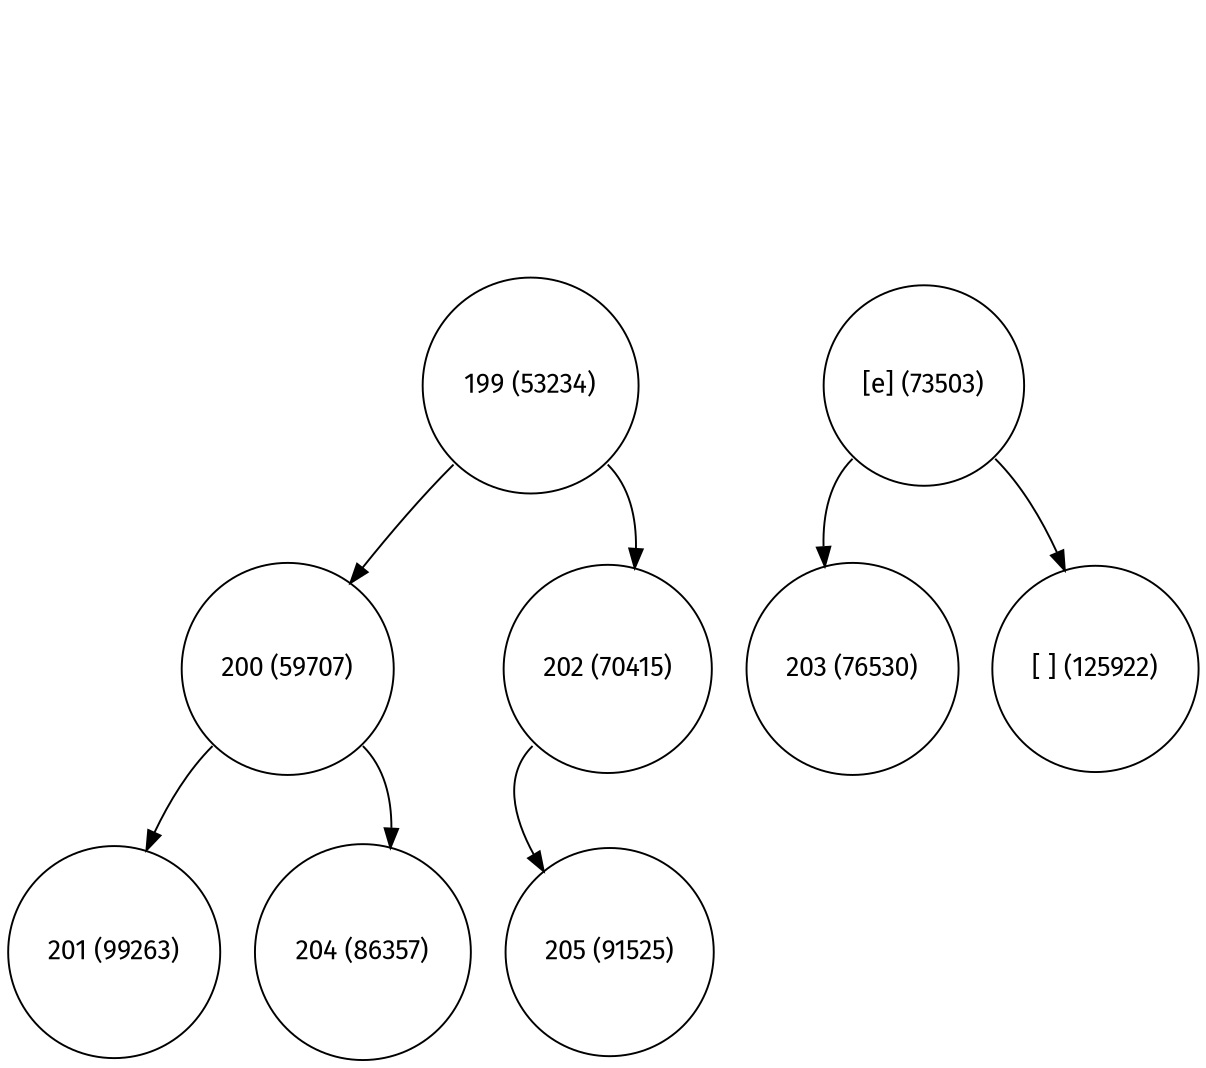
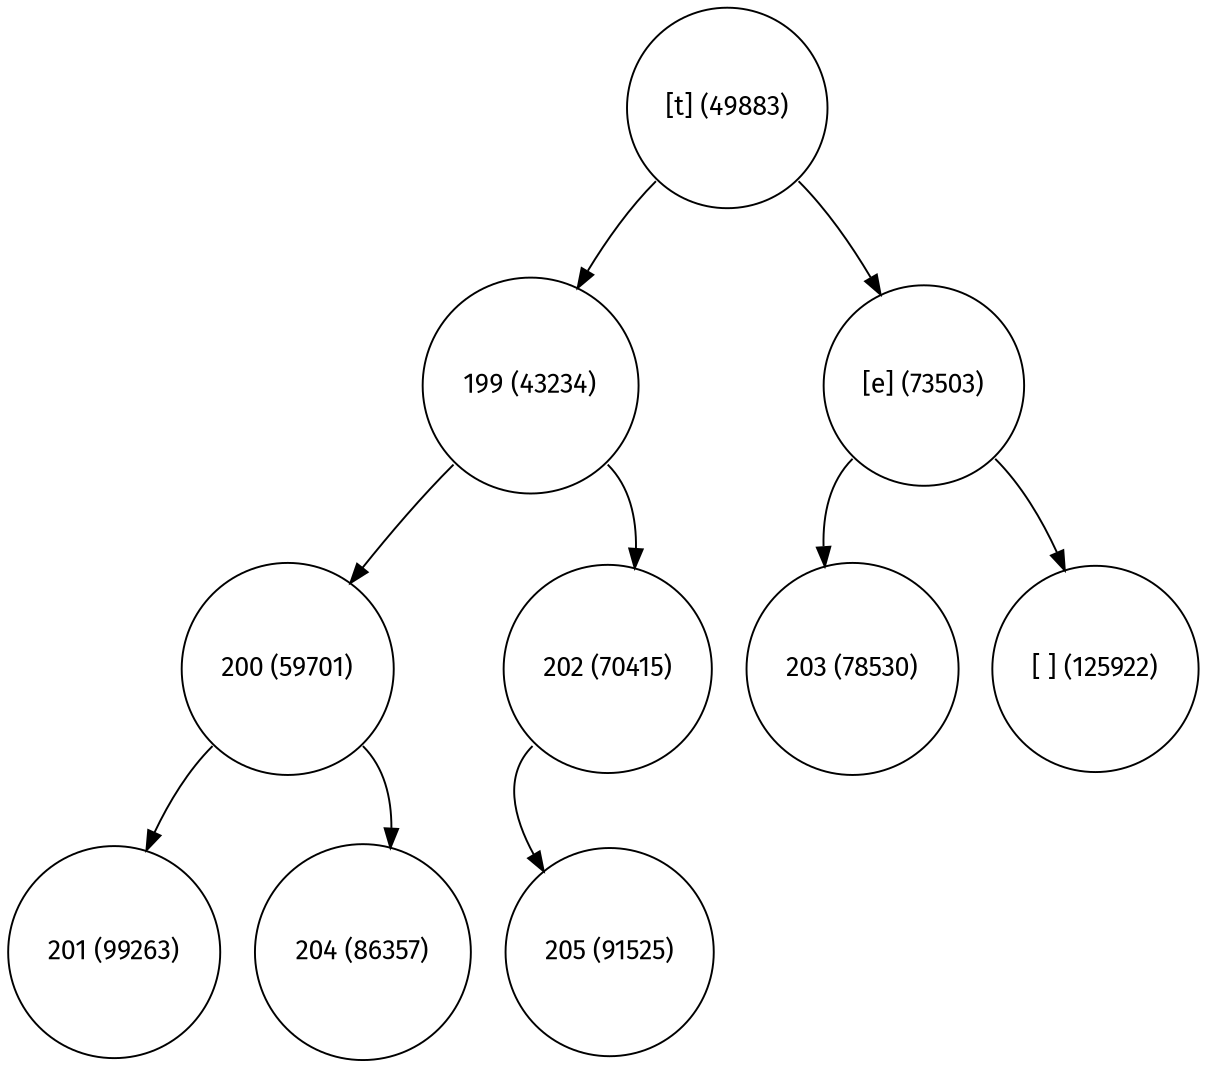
none -> (727, 108)
(531, 386) -> (531, 386)
(288, 669) -> (288, 669)
(853, 669) -> (853, 669)
